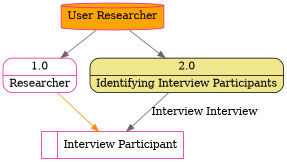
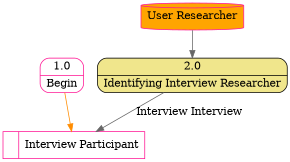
(81, 42) -> none
(40, 84) -> (62, 84)
(187, 84) -> (192, 84)
